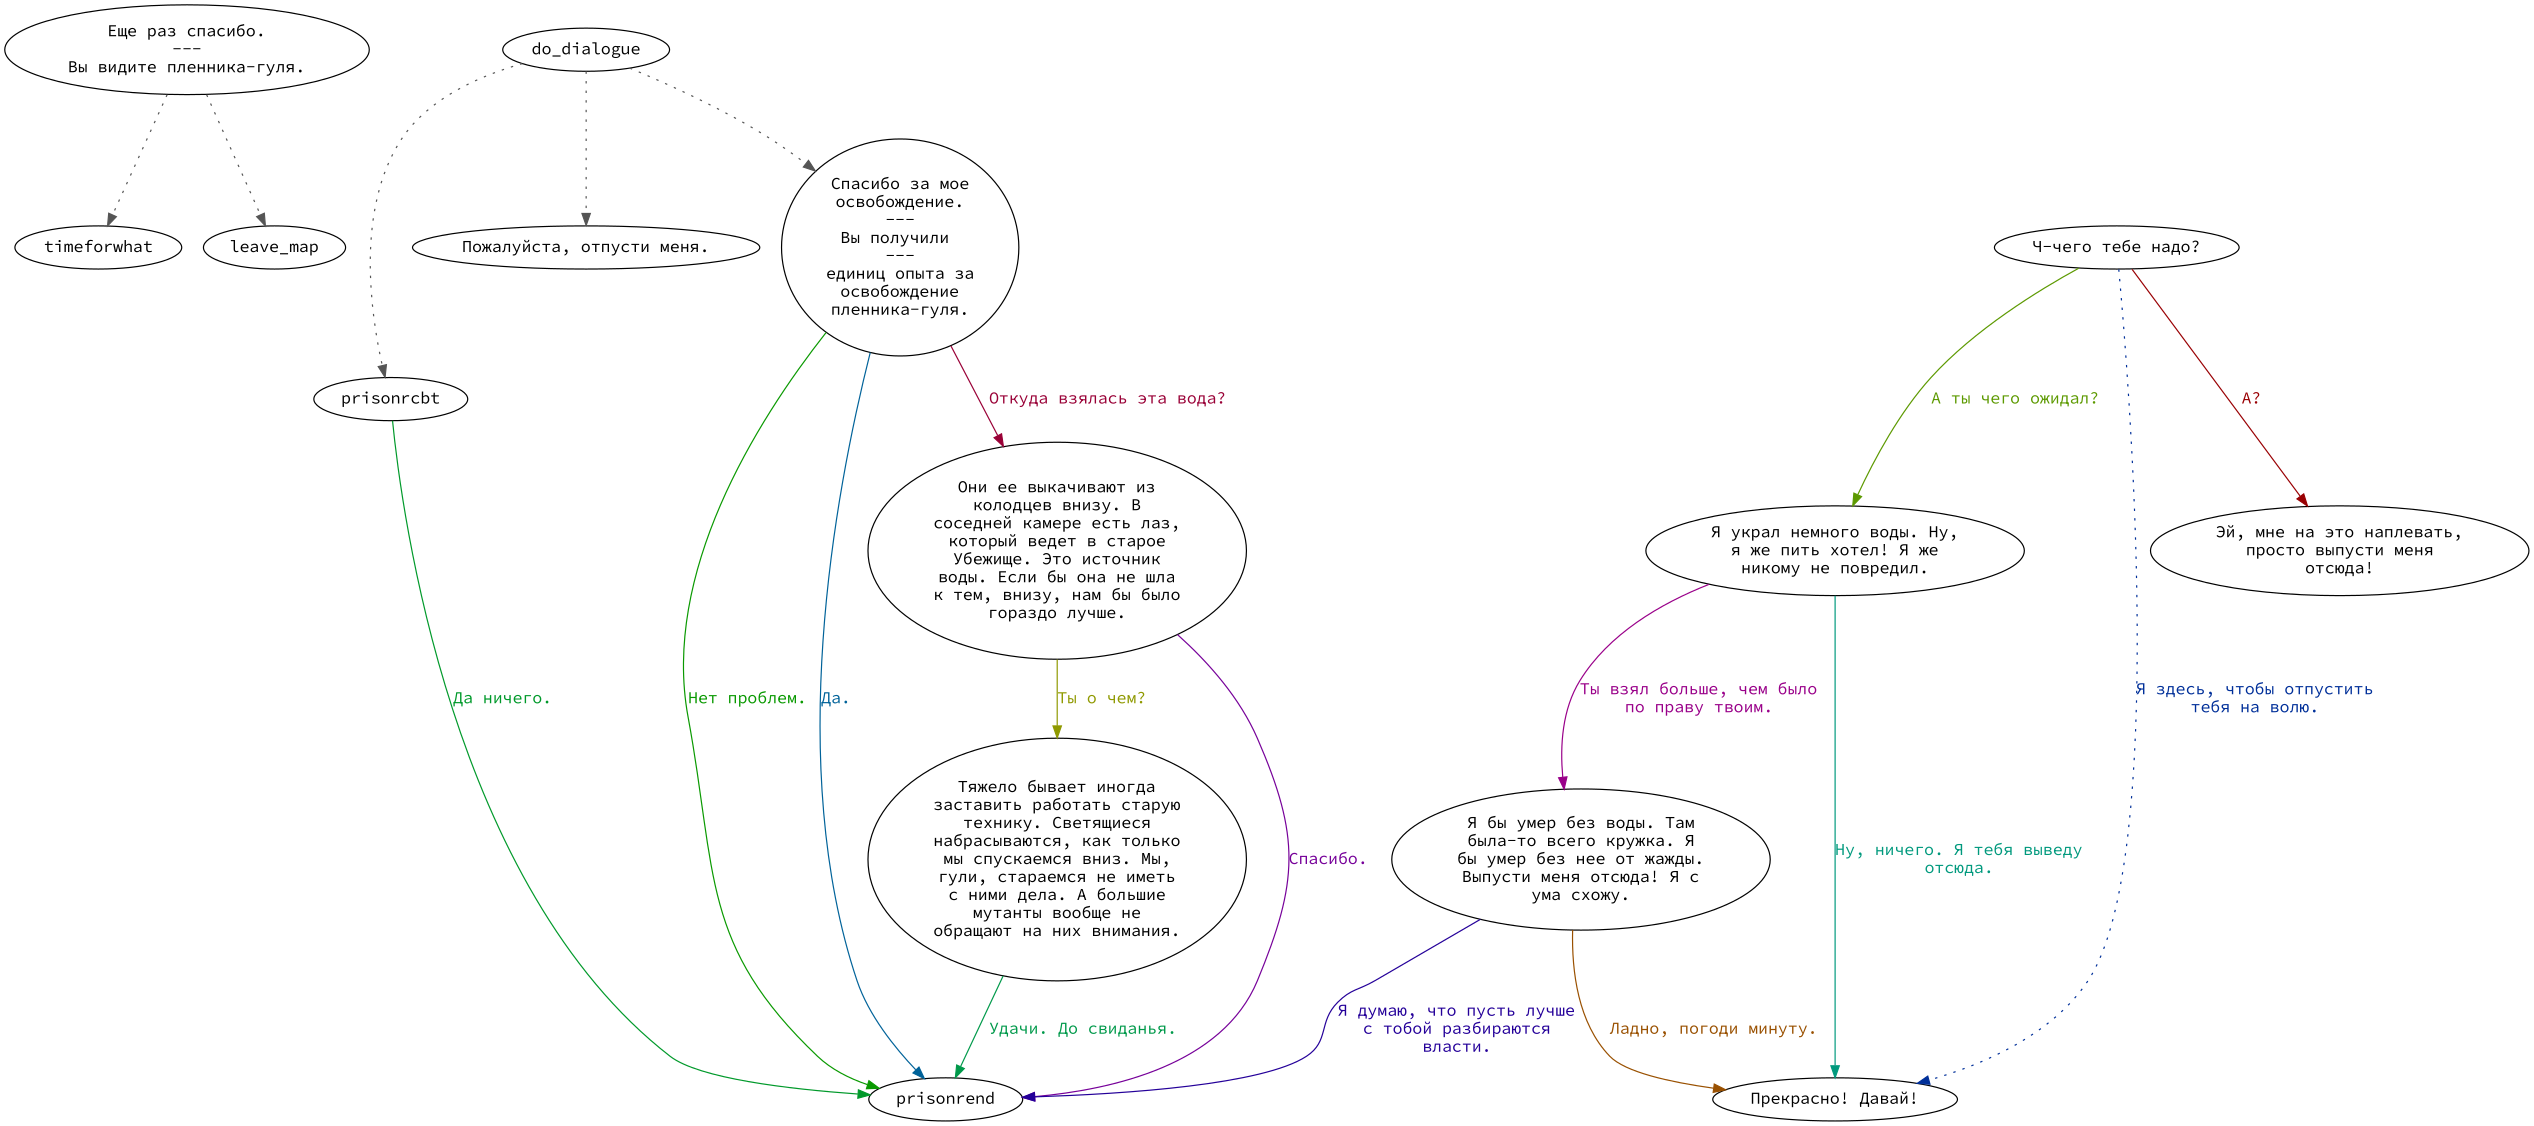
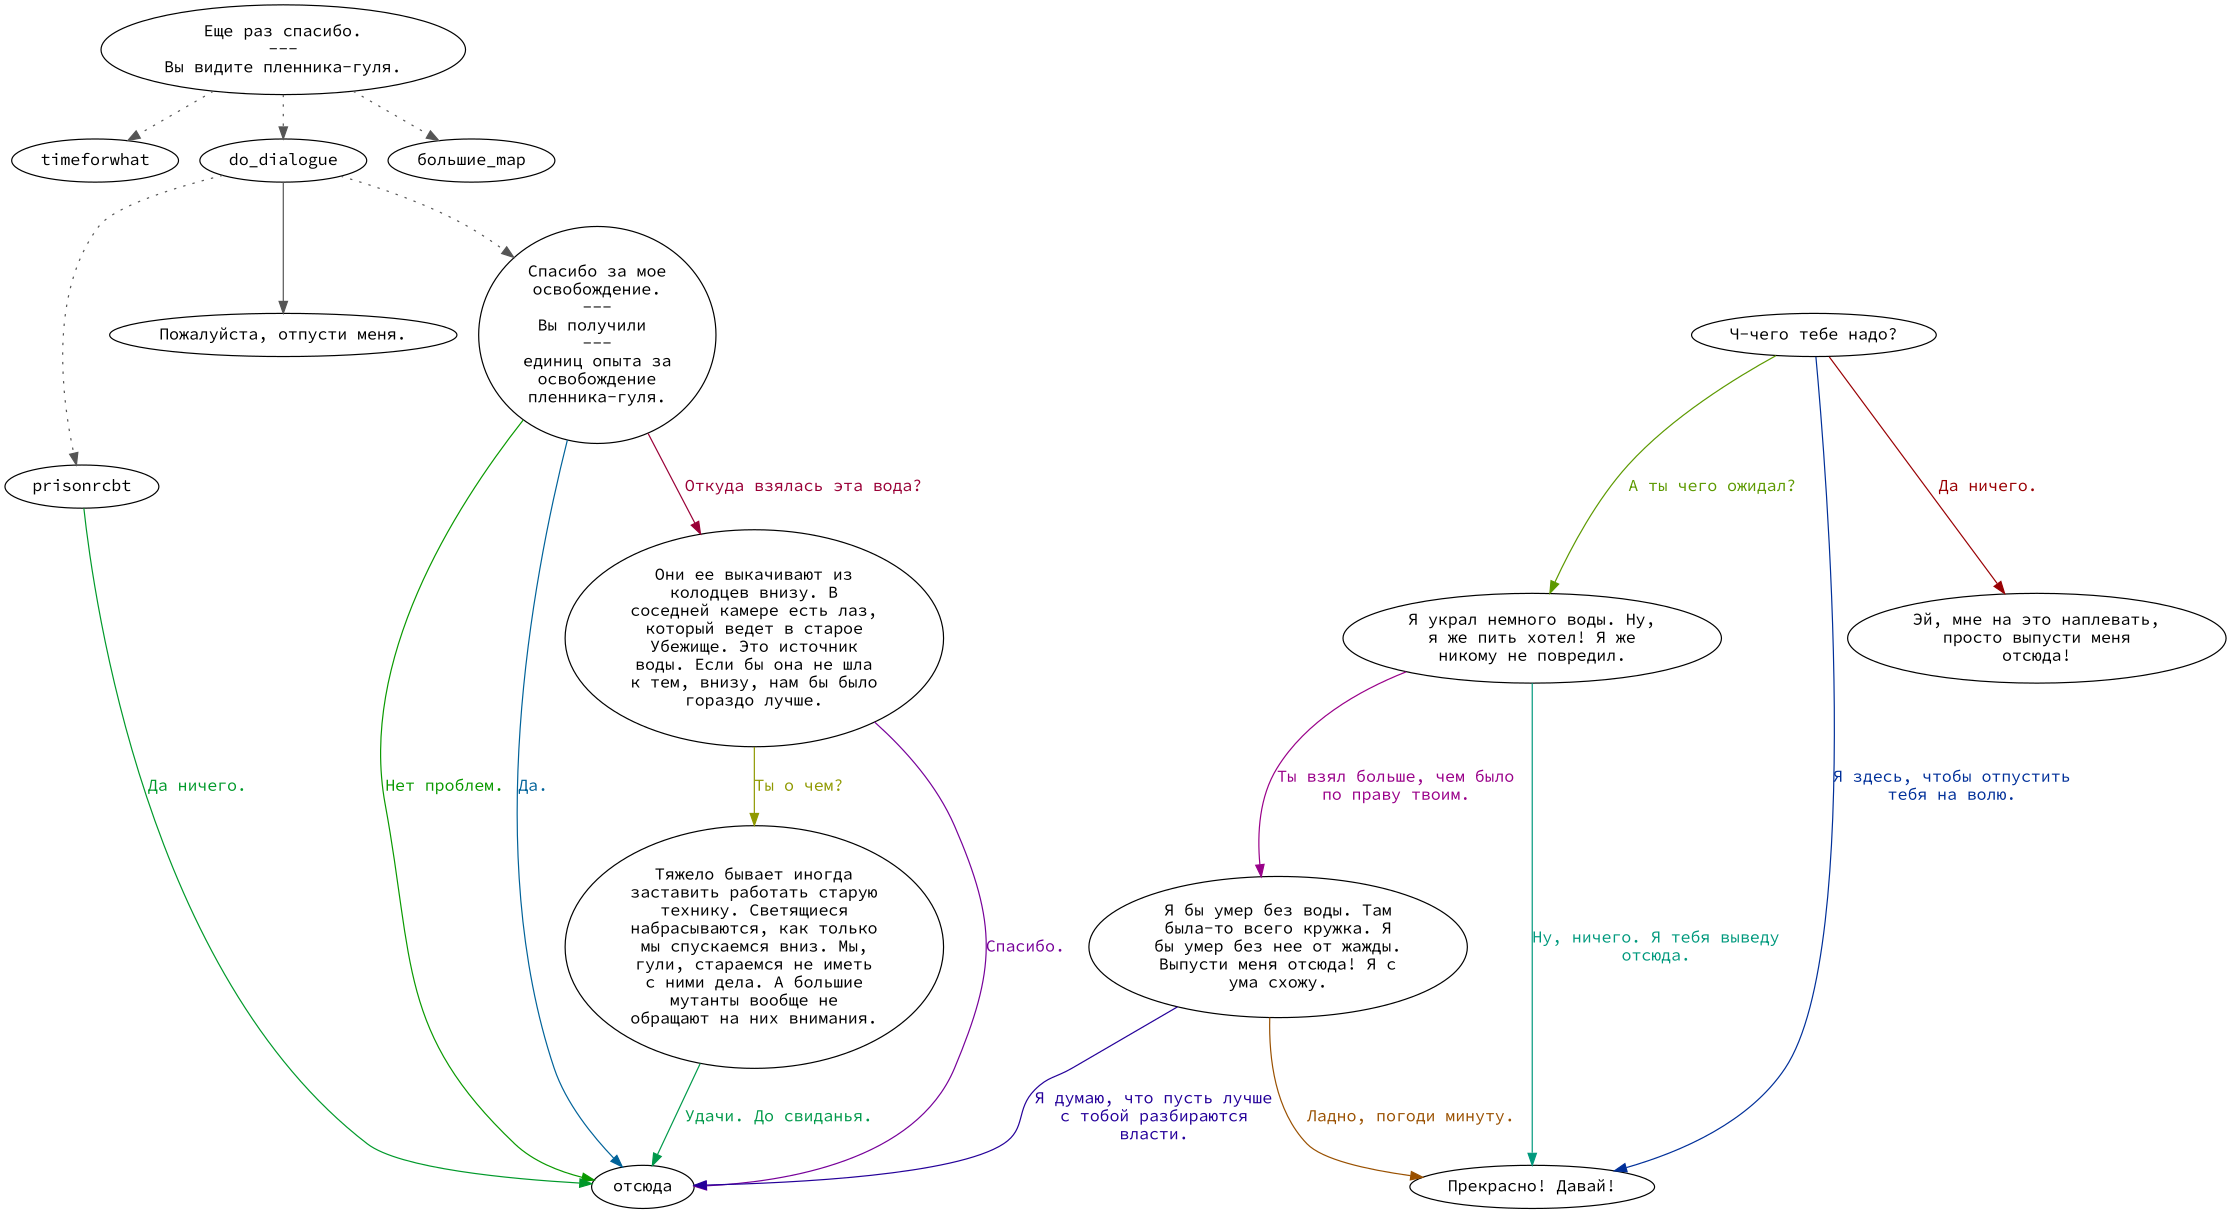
none -> (283, 111)
(586, 142) -> (283, 242)
(275, 247) -> (471, 161)
(2252, 399) -> (1988, 487)
(2136, 724) -> (1833, 811)
(946, 1099) -> (643, 1187)
